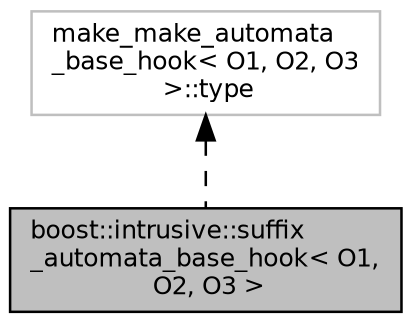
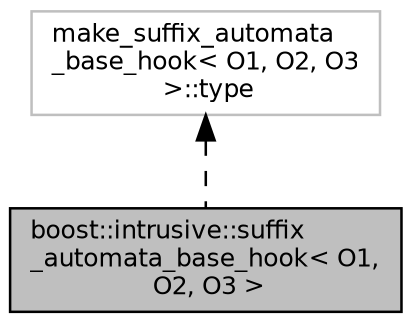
(206, 63) -> (206, 63)
